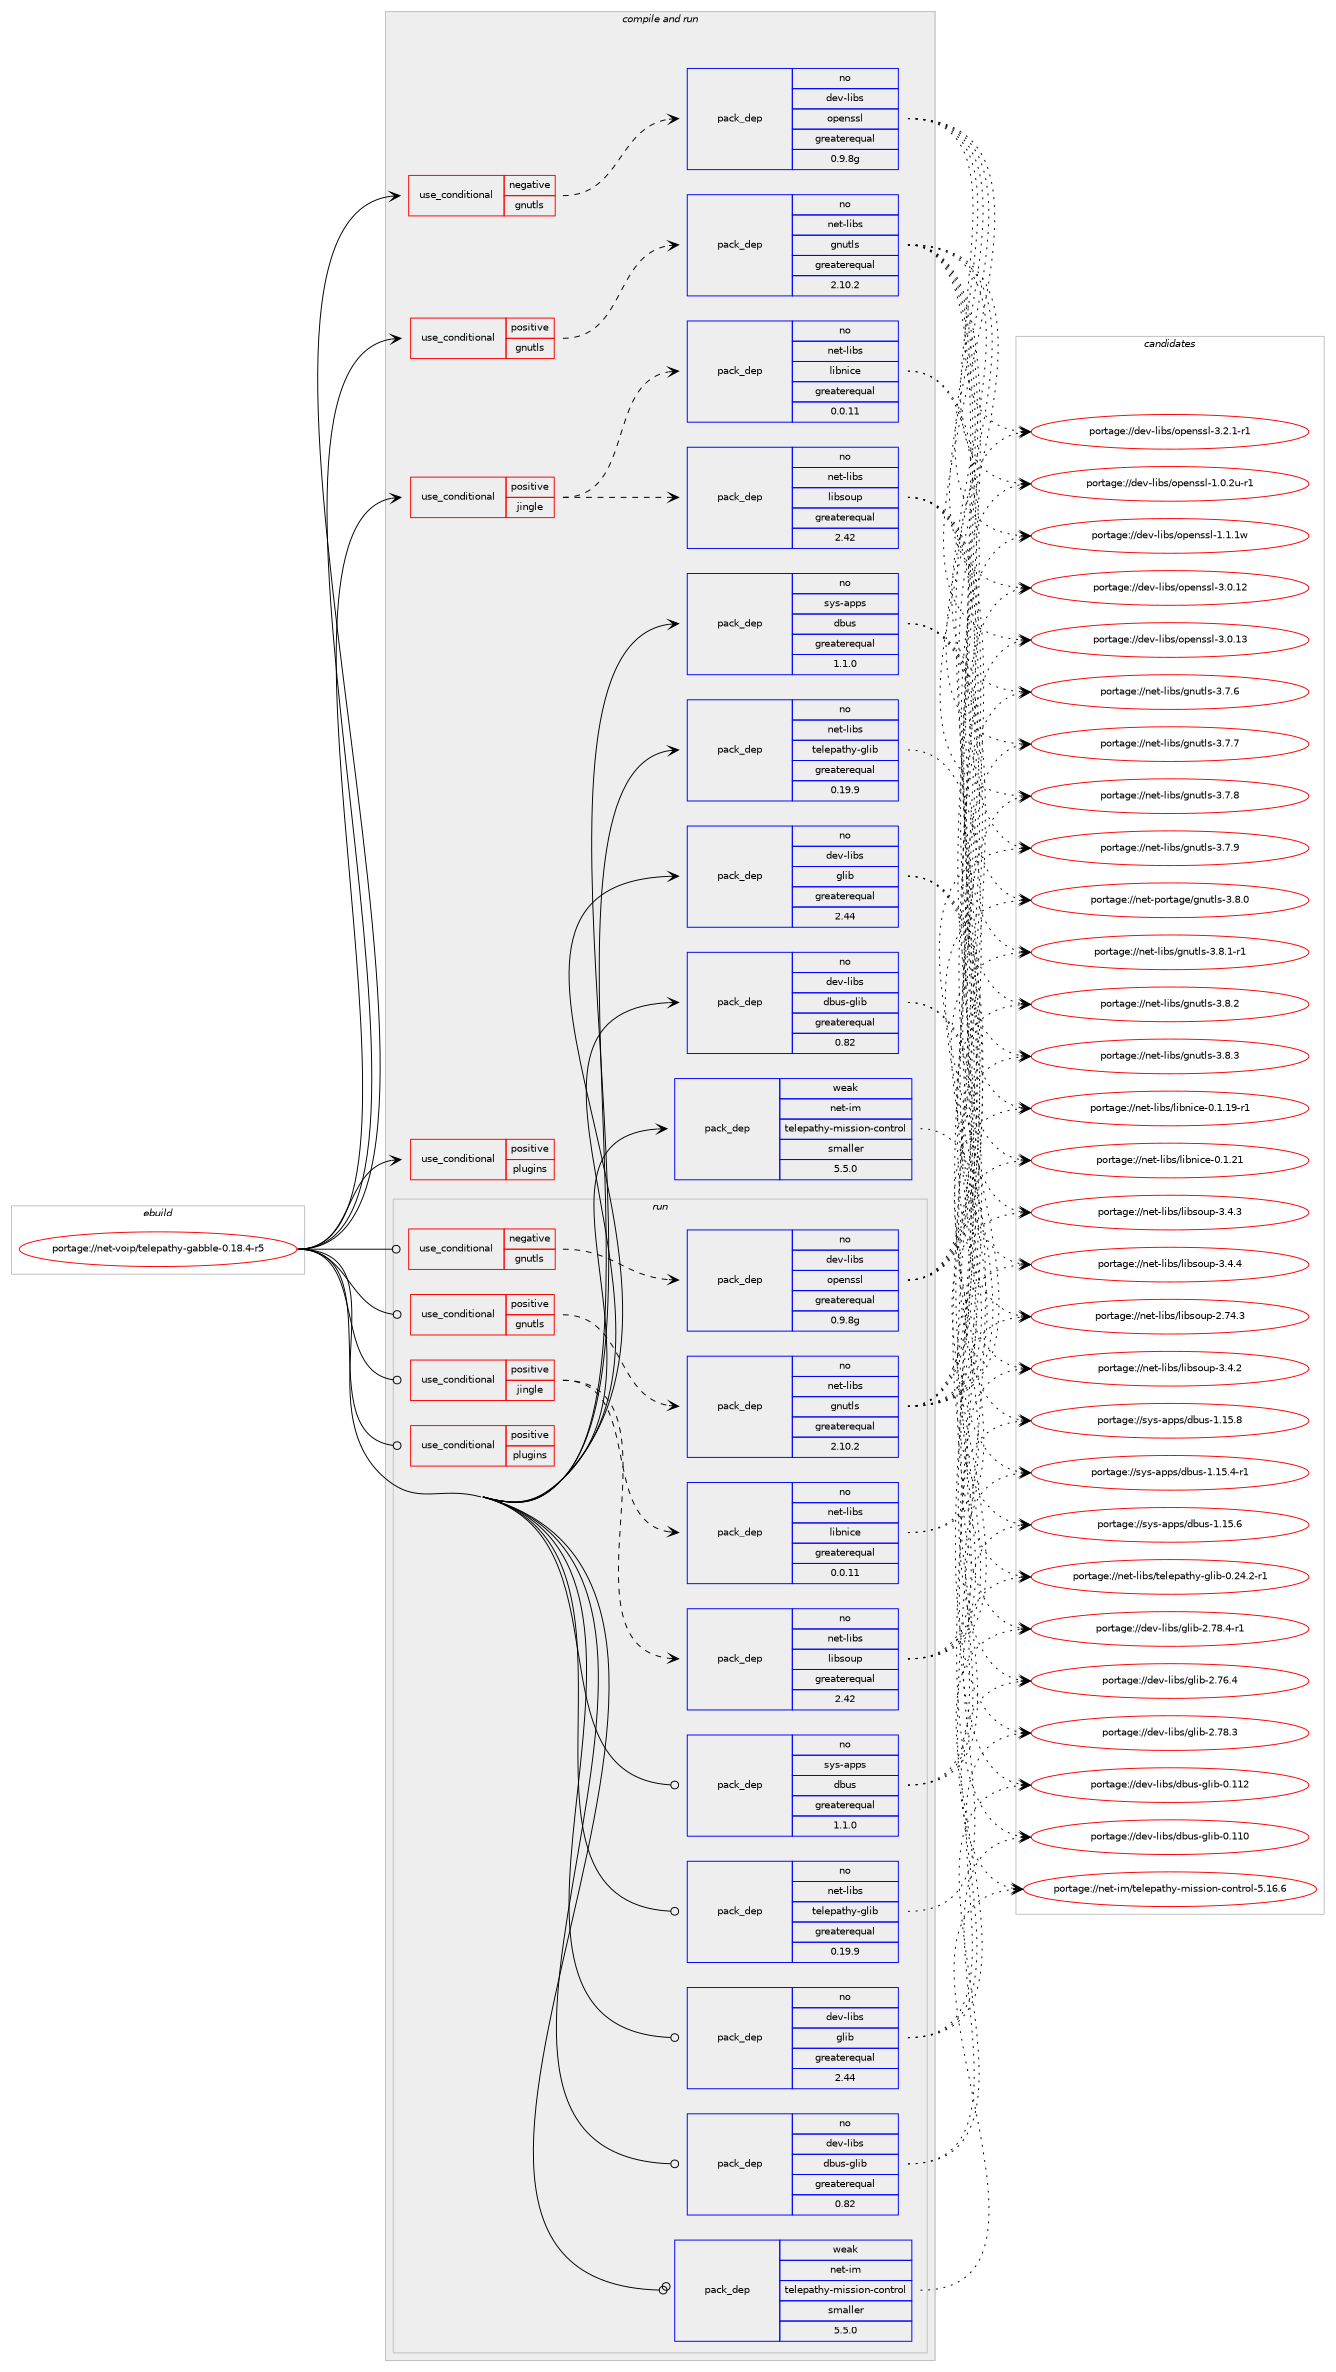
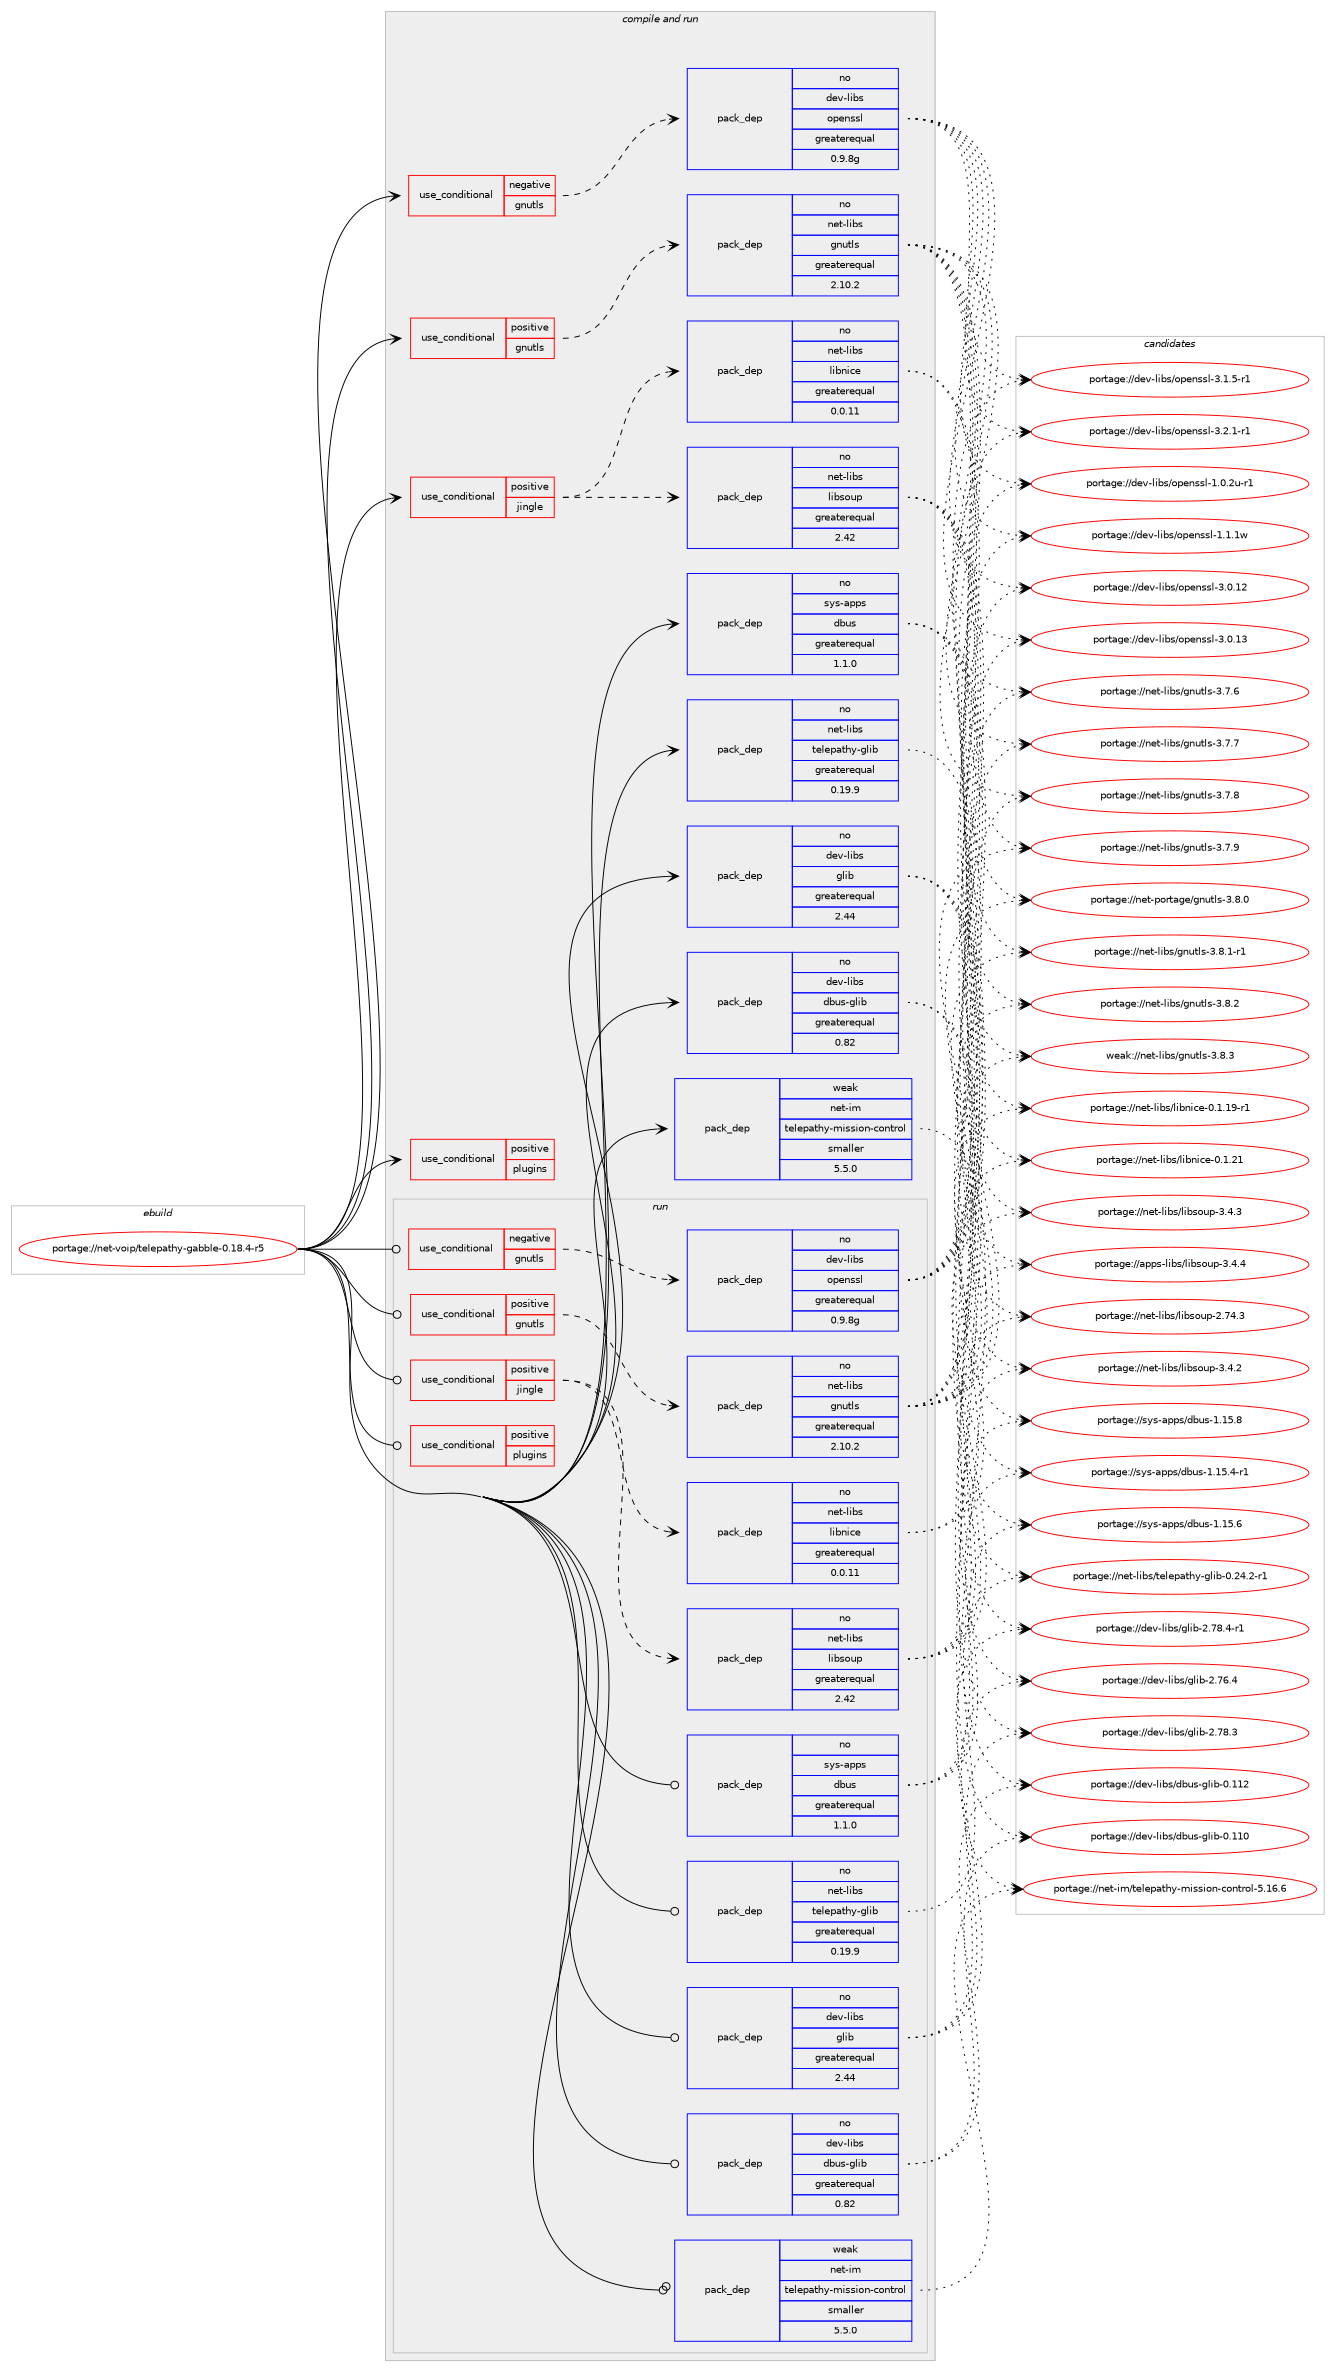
none -> (1170, 380)
(1170, 1056) -> (1170, 1056)
(1170, 1265) -> (1170, 1265)
